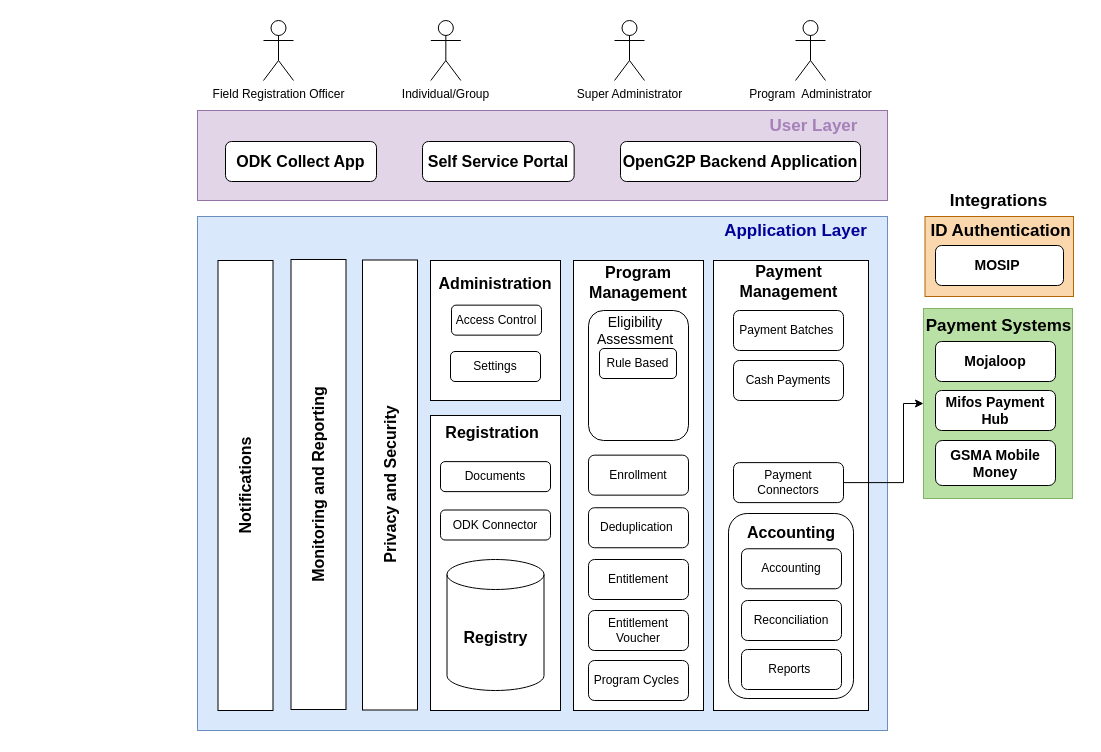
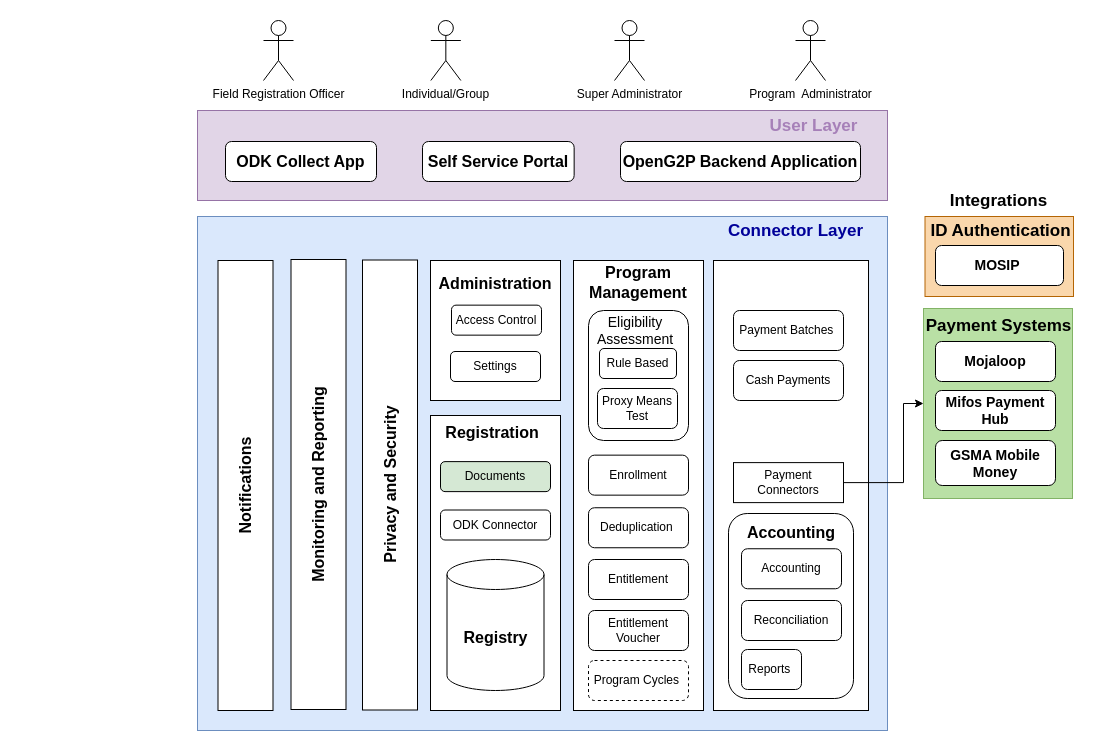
(796, 232) -> (796, 232)
(789, 282) -> none
none -> (638, 409)
(496, 477) -> (496, 477)
(789, 483) -> (789, 483)
(792, 670) -> (772, 670)
(639, 681) -> (639, 681)
